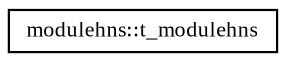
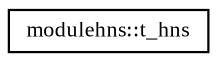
(143, 31) -> (109, 31)
